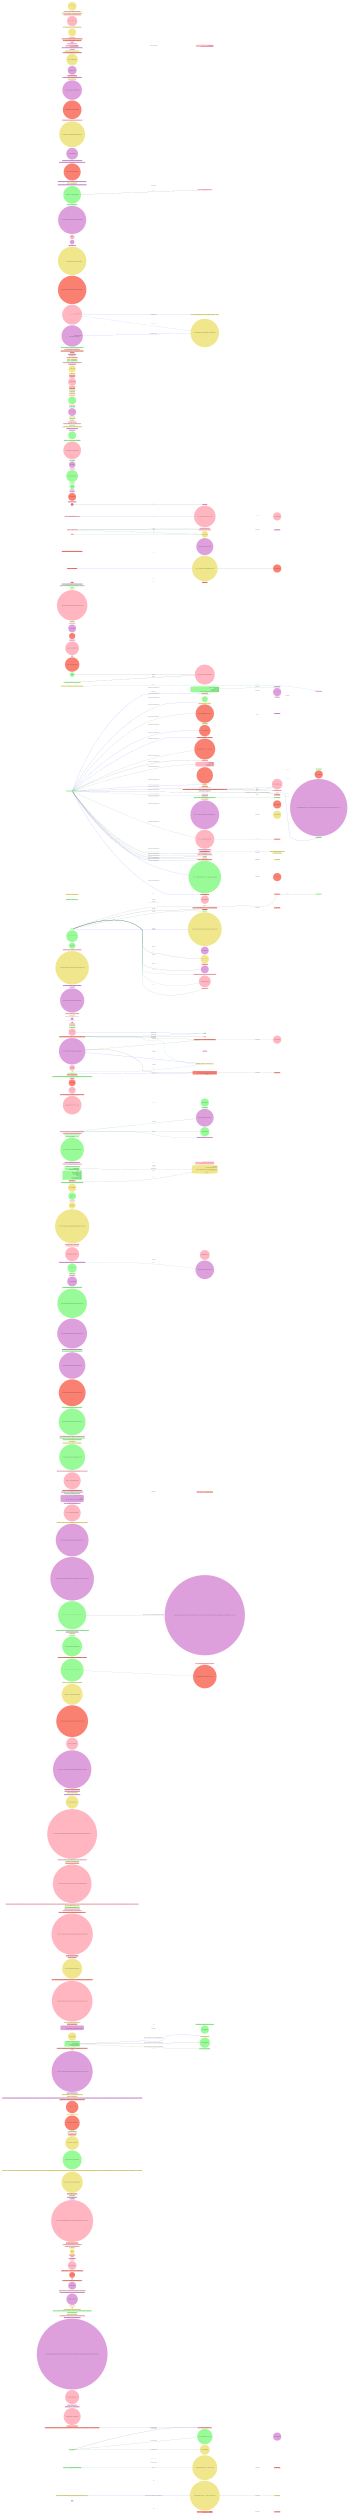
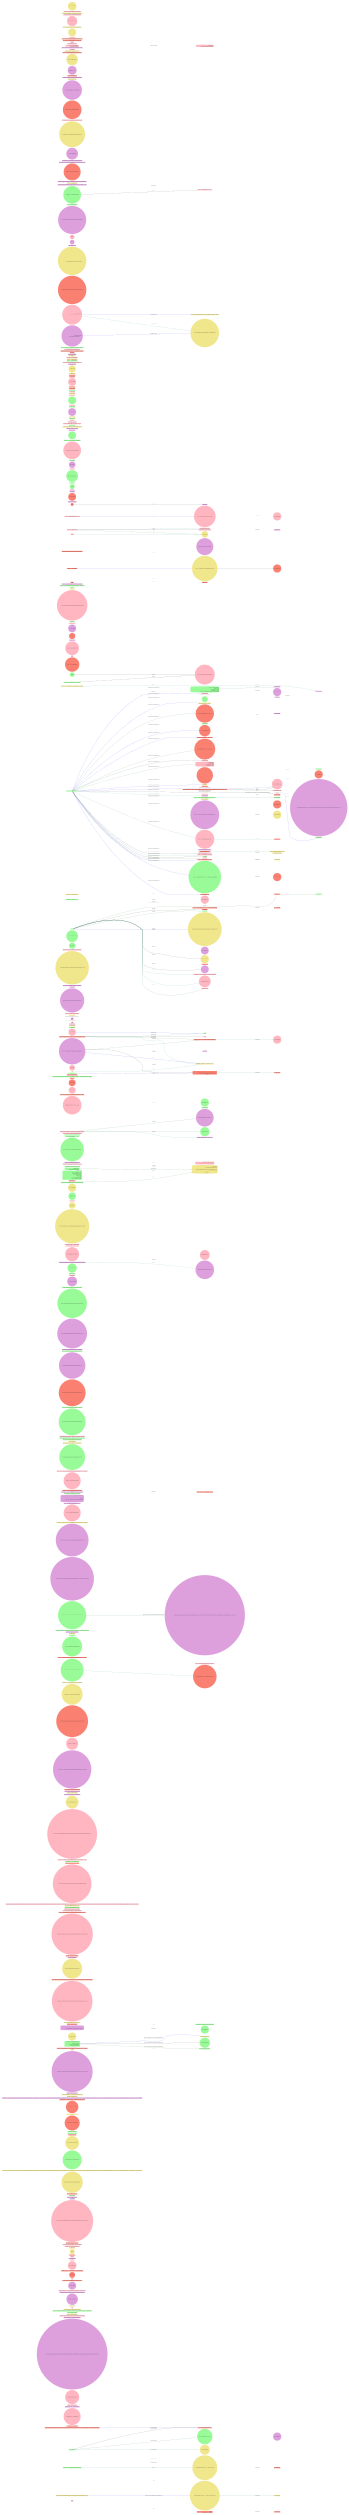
(72, 2133) -> (72, 2133)
